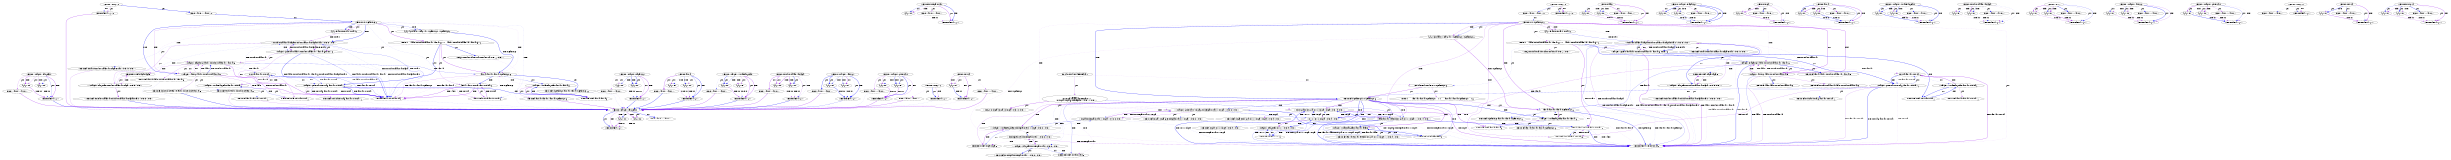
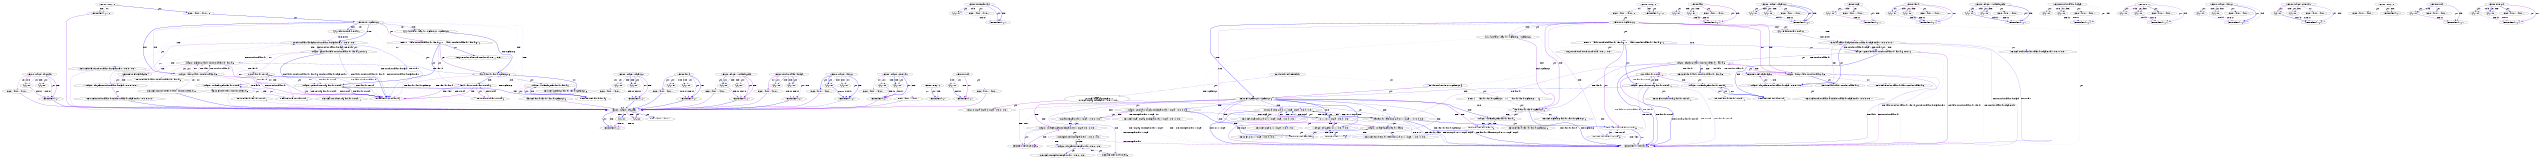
none -> (1257, 137)
